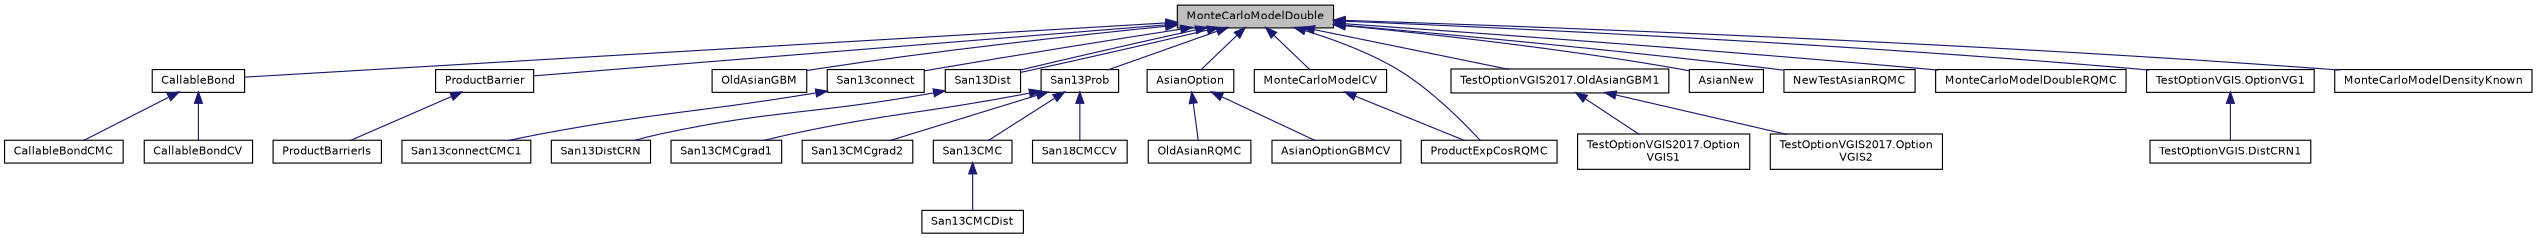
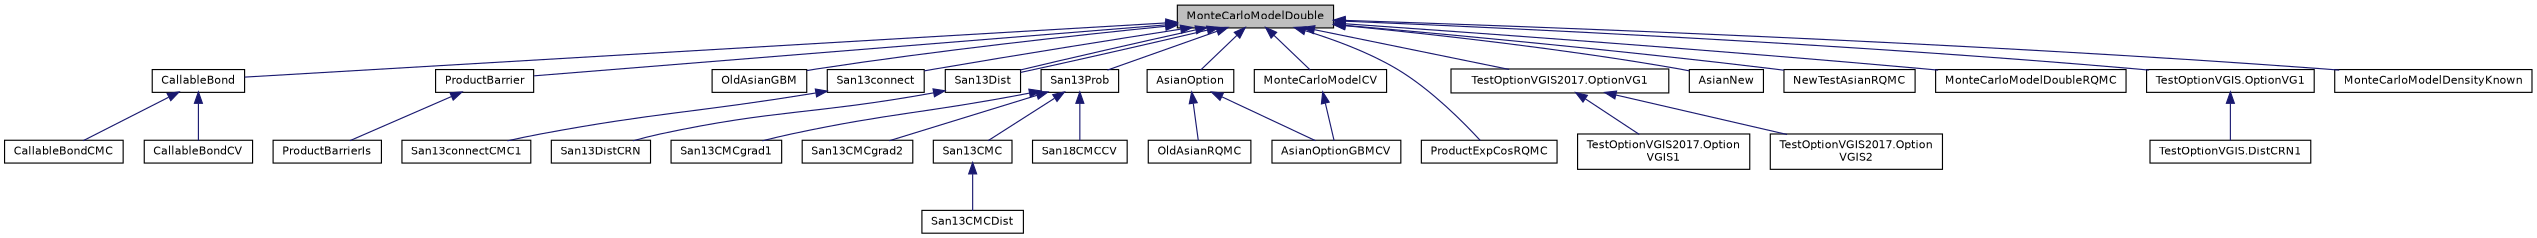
(1560, 81) -> (1560, 81)
(1410, 119) -> (1330, 122)
